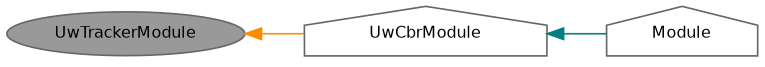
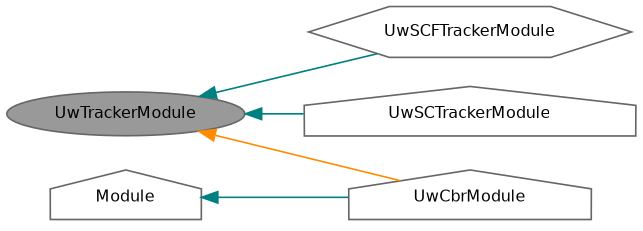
none -> (470, 32)
(585, 34) -> (283, 197)
none -> (470, 114)
